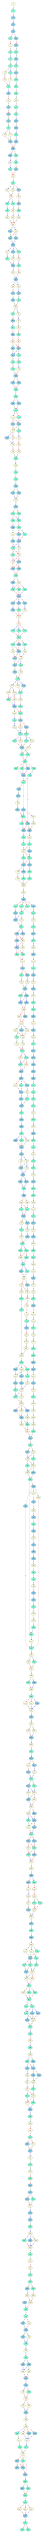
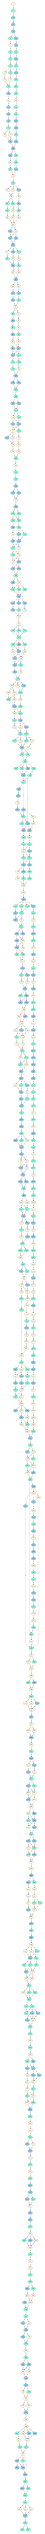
(26, 1257) -> none
(27, 1383) -> (27, 1383)
